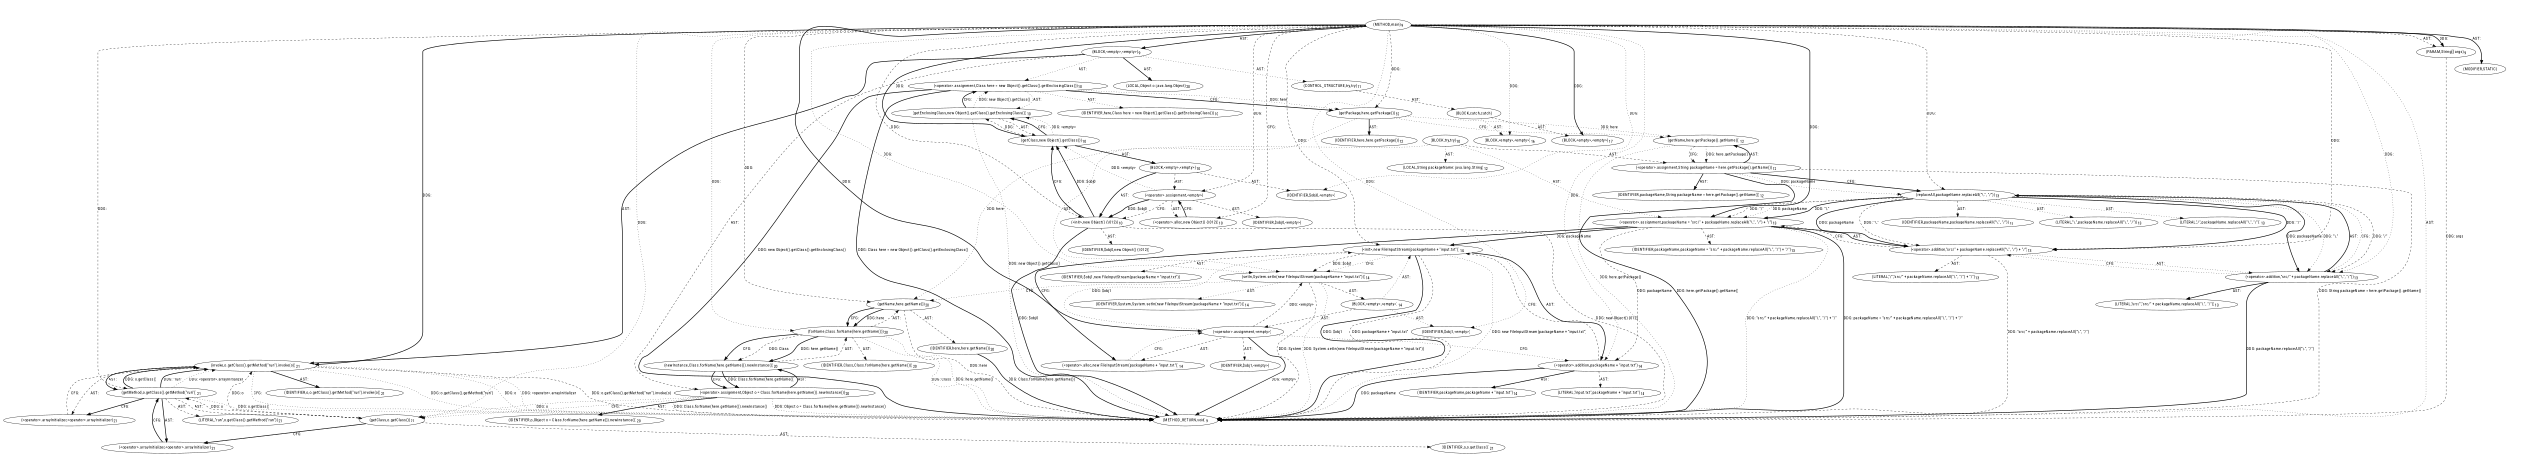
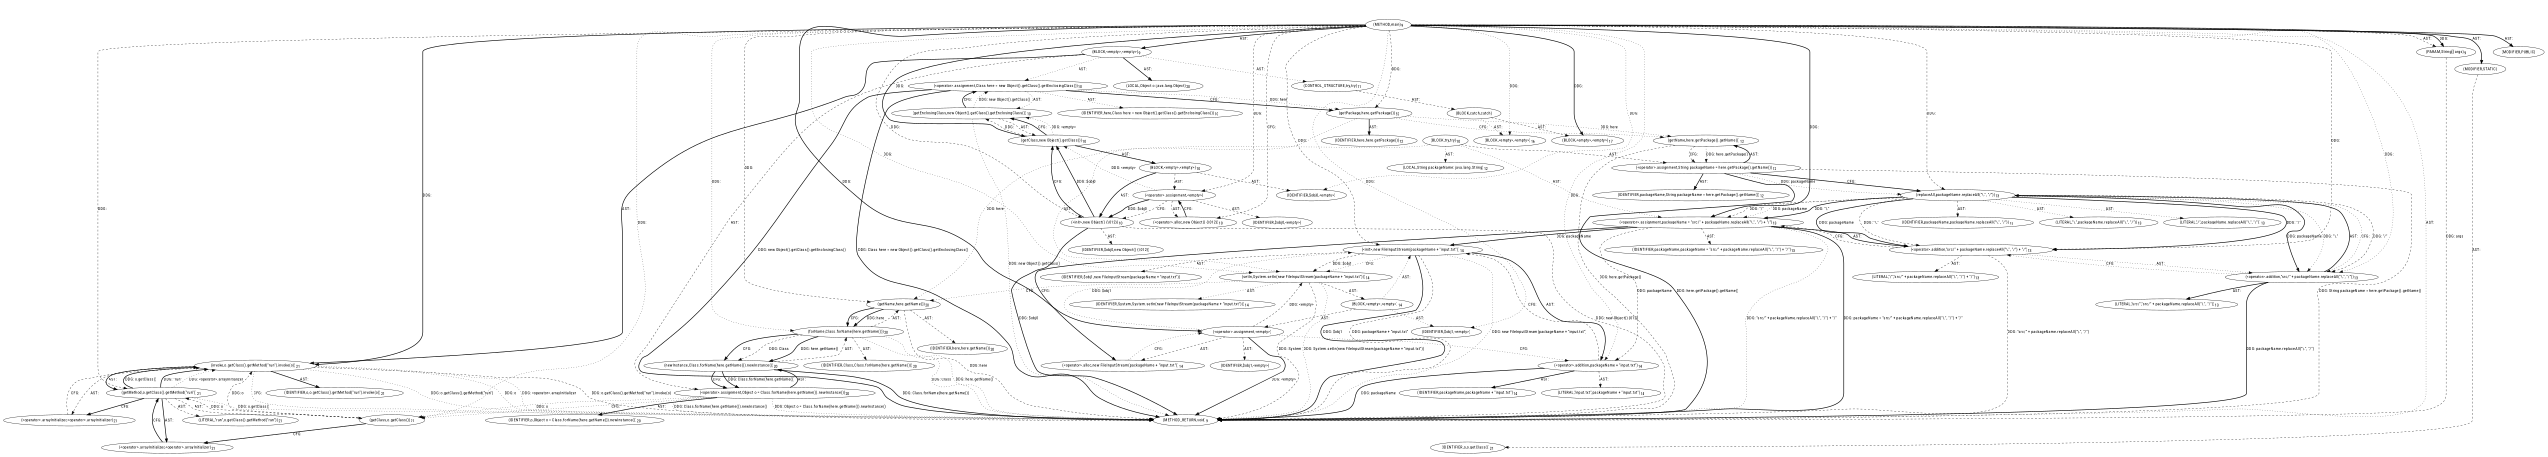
none -> (2519, 52)
(1056, 405) -> (958, 411)
(1622, 409) -> (1622, 409)
(924, 439) -> (2164, 441)
